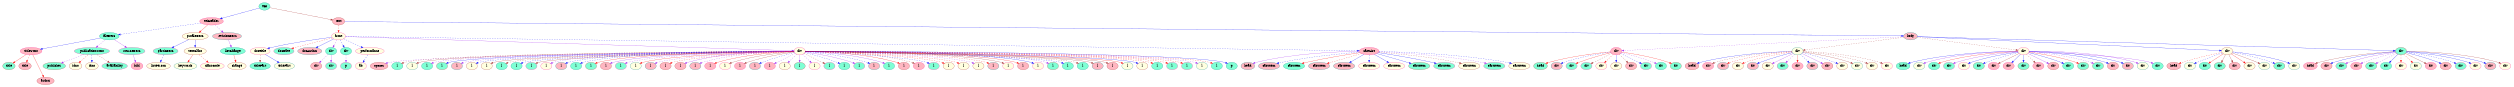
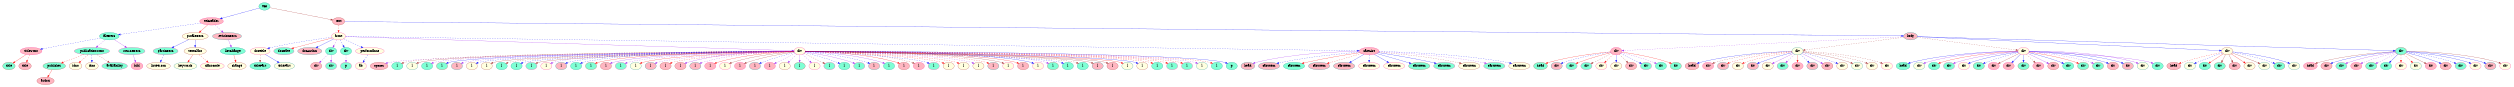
(301, 42) -> (301, 42)
(72, 43) -> (72, 43)
(313, 43) -> (313, 43)
(74, 58) -> (74, 58)
(38, 65) -> (50, 73)
